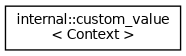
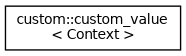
(93, 28) -> (93, 28)
